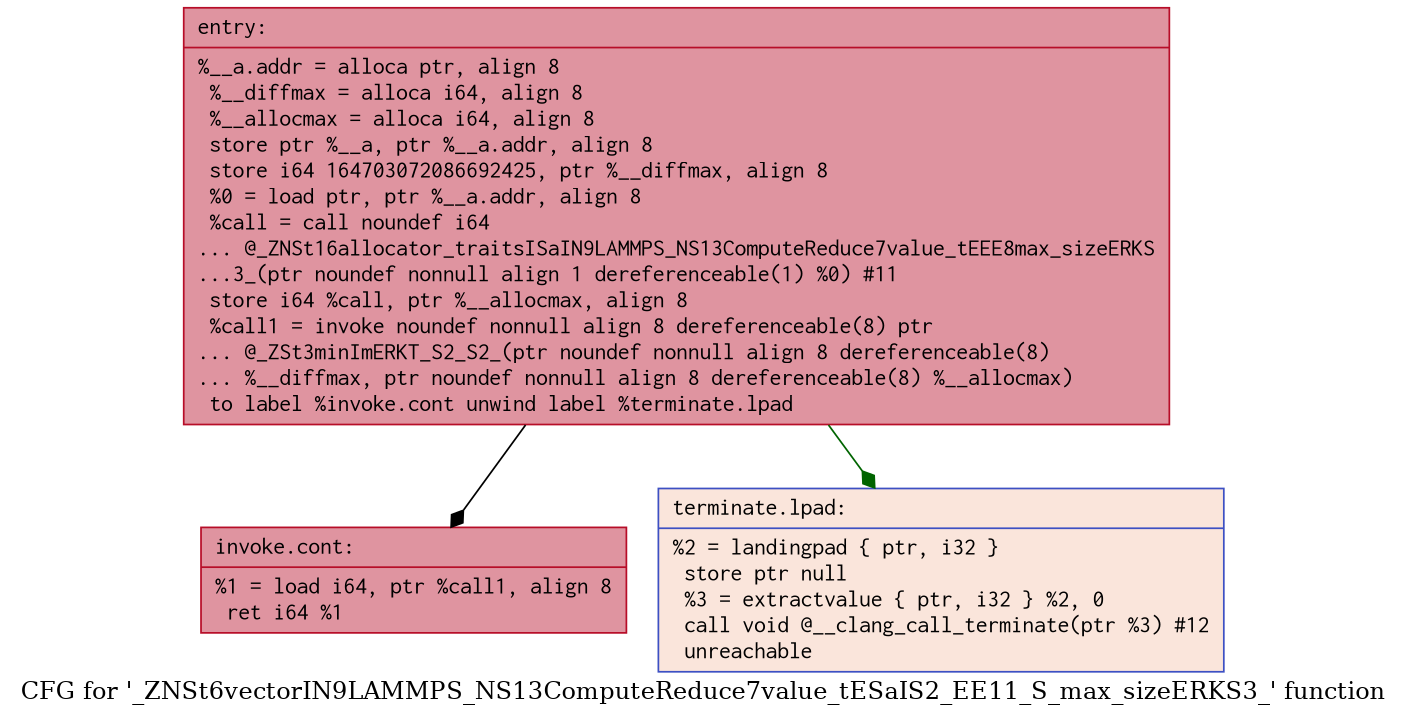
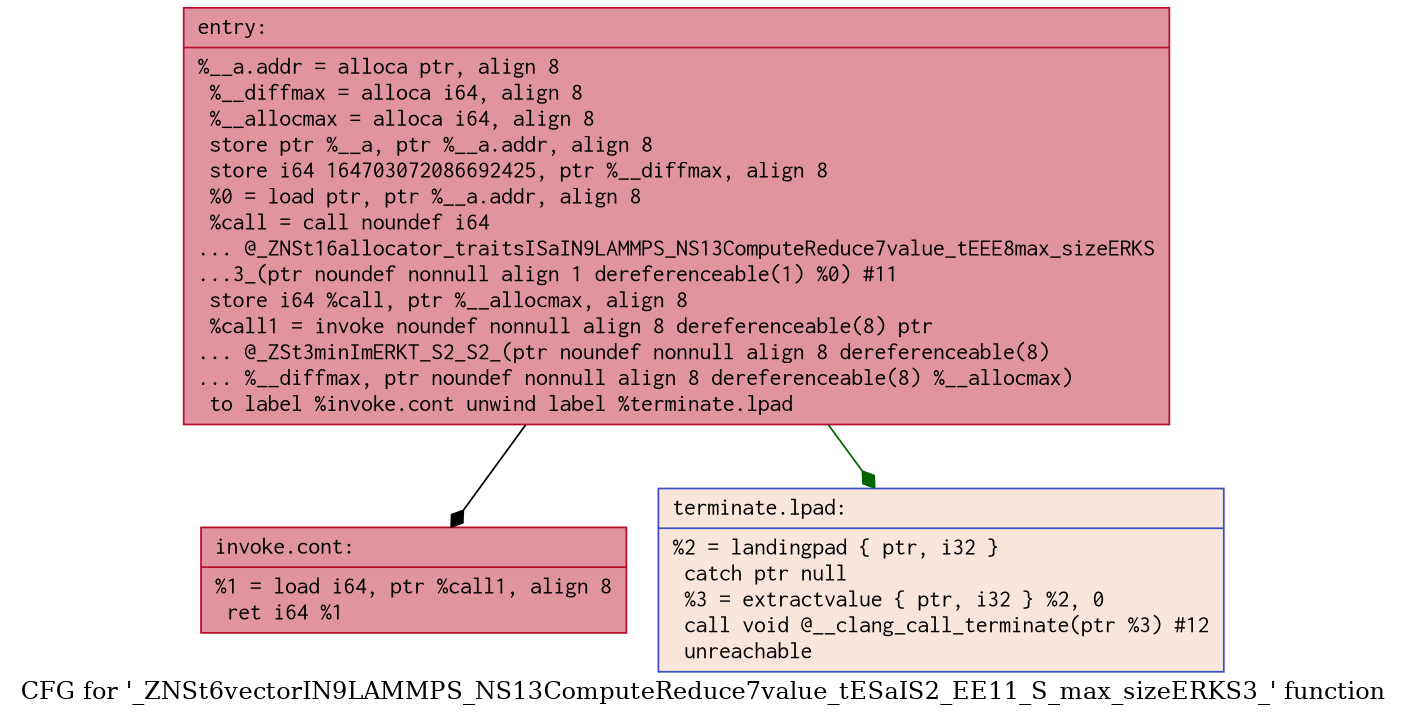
(760, 573) -> (760, 573)
